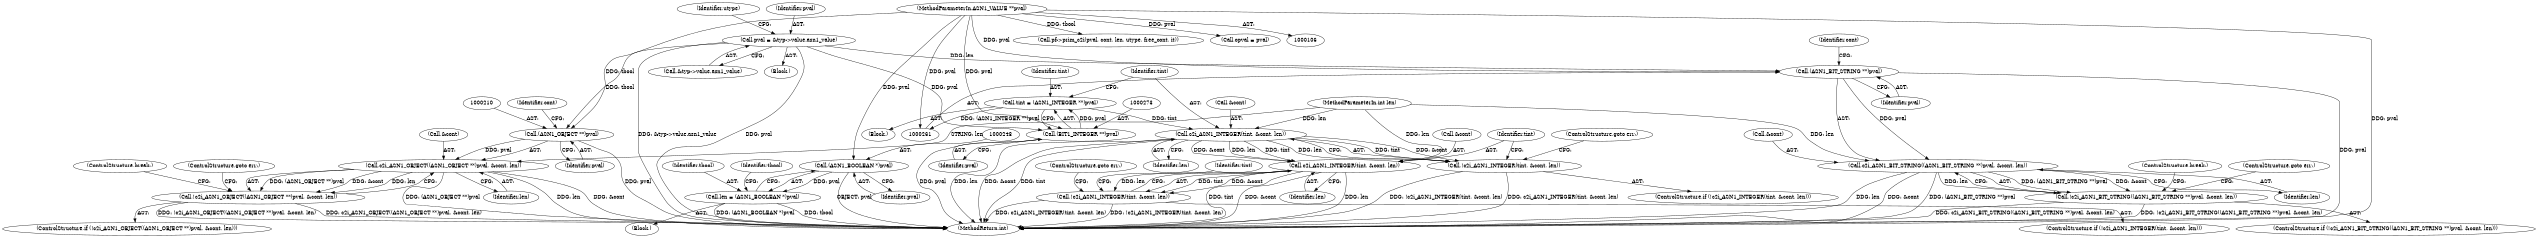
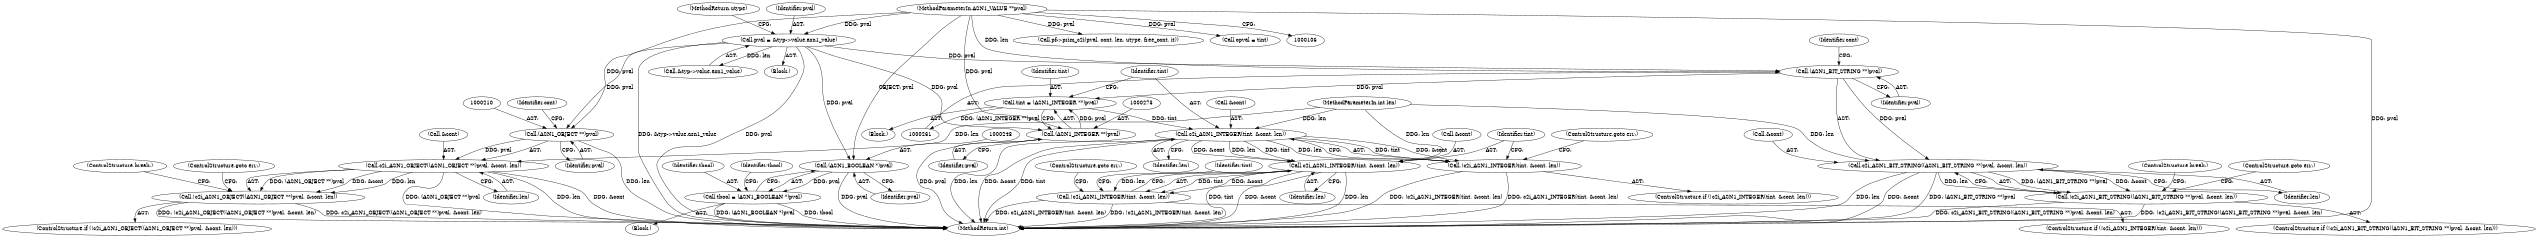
(718, 9) -> (718, 9)
(1061, 25) -> (1061, 25)
(1250, 25) -> (1250, 25)
(997, 40) -> (997, 40)
(1245, 40) -> (1245, 40)
(759, 56) -> (759, 56)
(962, 56) -> (962, 56)
(930, 65) -> (859, 19)
(620, 72) -> (620, 72)
(620, 88) -> (620, 88)
(896, 88) -> (896, 88)
none -> (824, 101)
(967, 135) -> (967, 135)
(1081, 135) -> (1081, 135)
(638, 182) -> (638, 182)
(390, 190) -> none
(753, 198) -> (753, 198)
(854, 198) -> (854, 198)
(2329, 213) -> (1440, 82)
